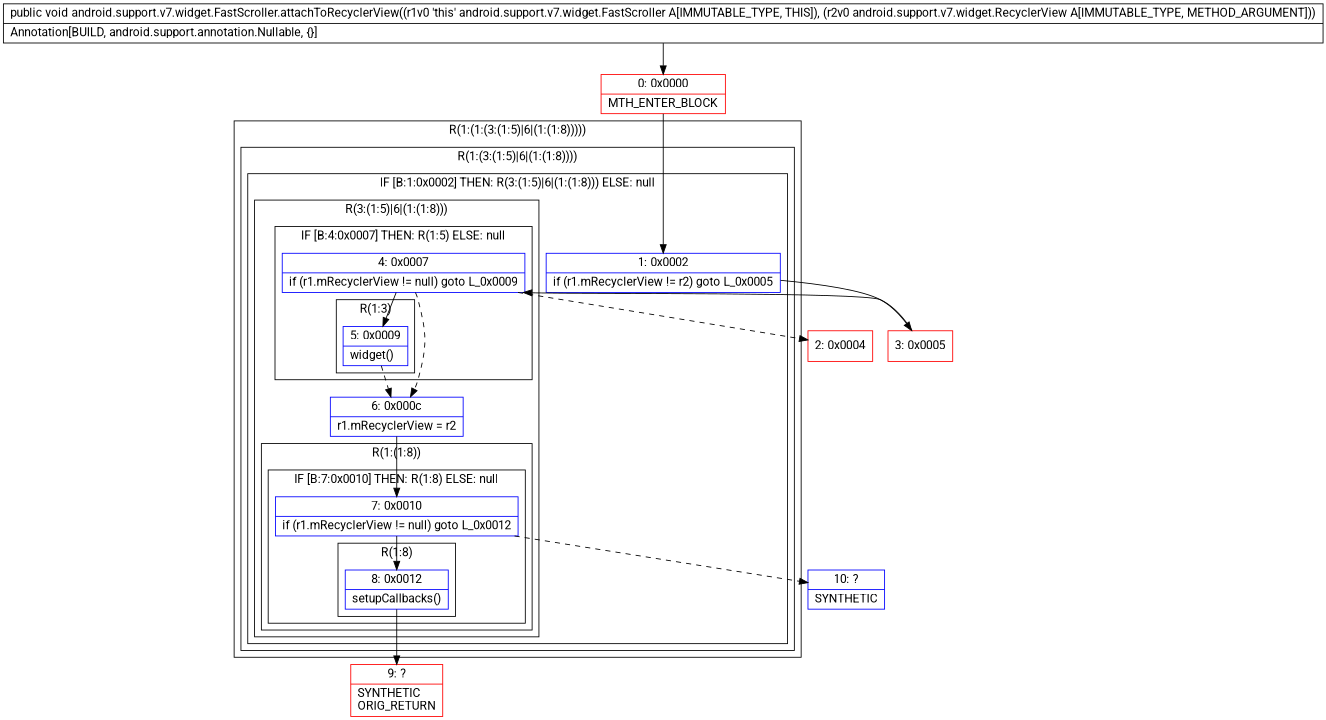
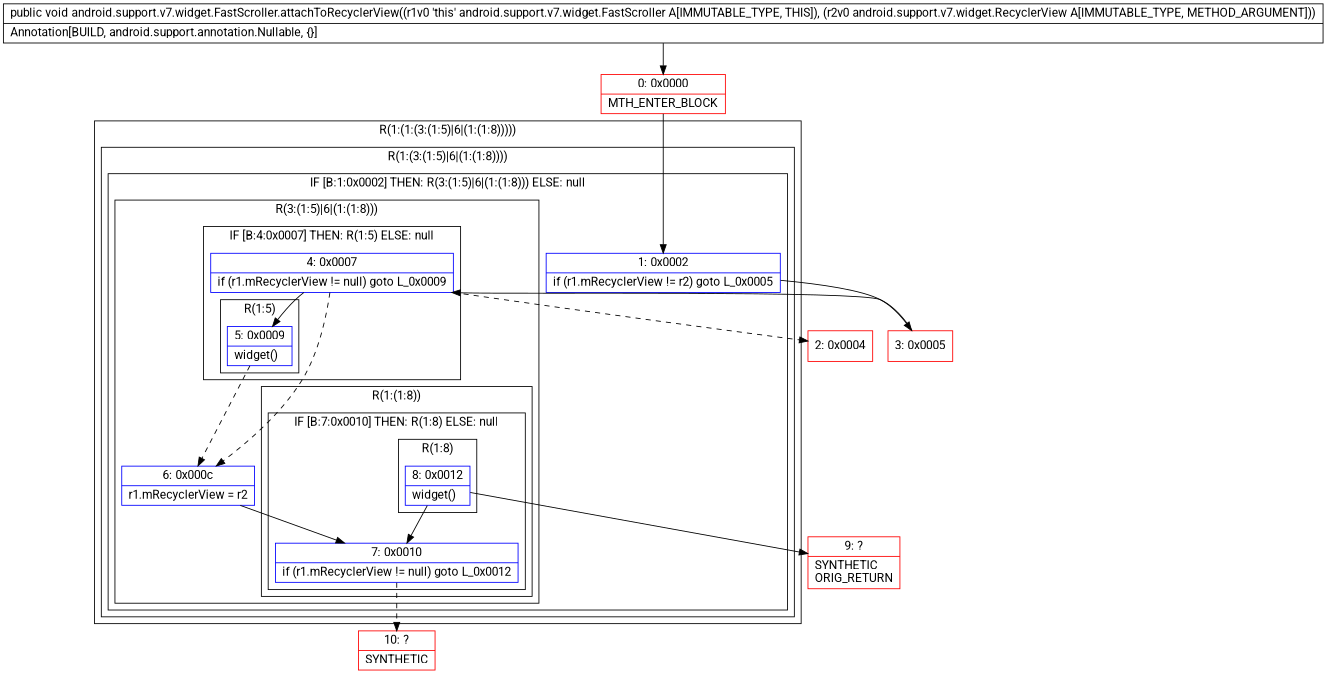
(375, 309) -> (260, 309)
(397, 549) -> (419, 521)
(846, 590) -> (397, 650)
(397, 599) -> (434, 495)
